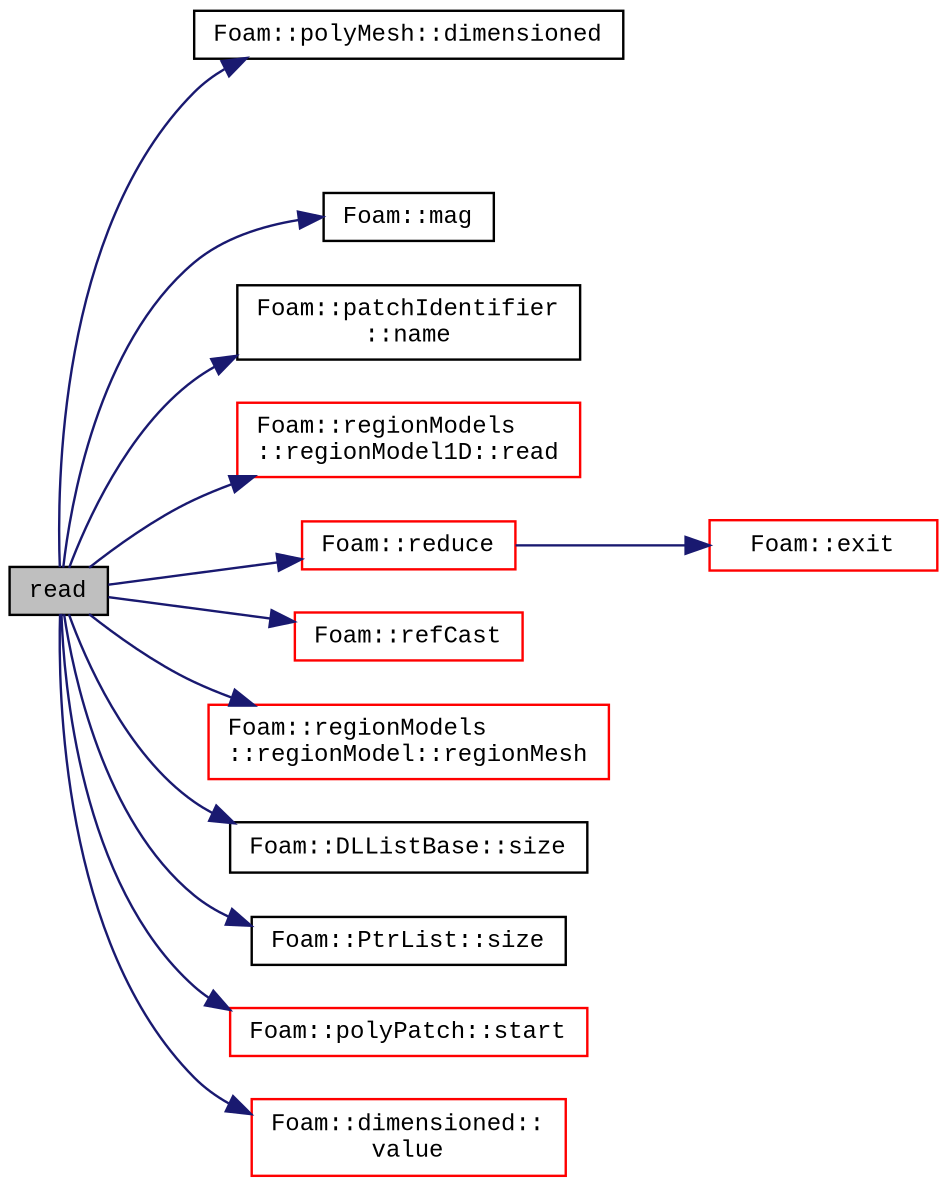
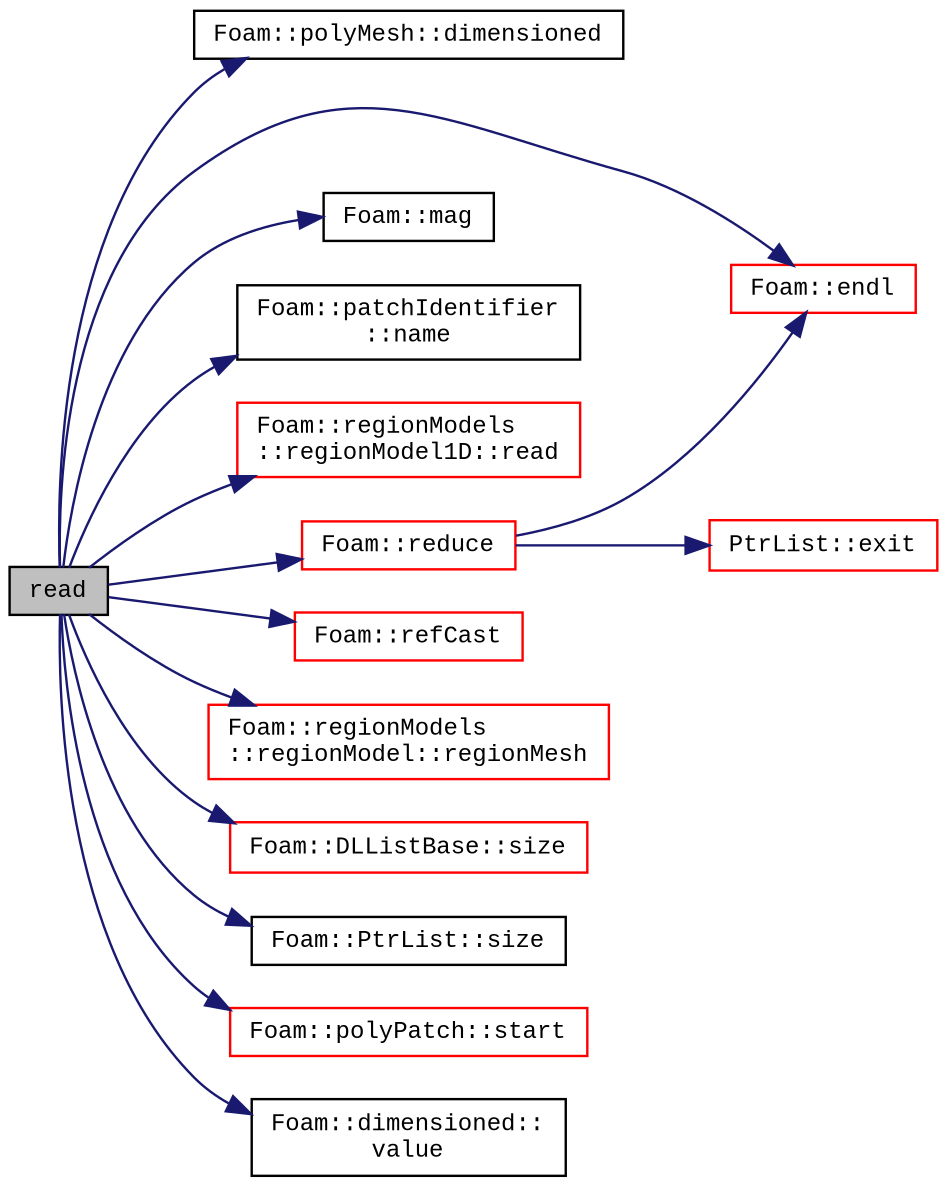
none -> (823, 289)
(823, 545) -> (823, 545)
(409, 847) -> (409, 847)
(409, 1137) -> (409, 1137)
